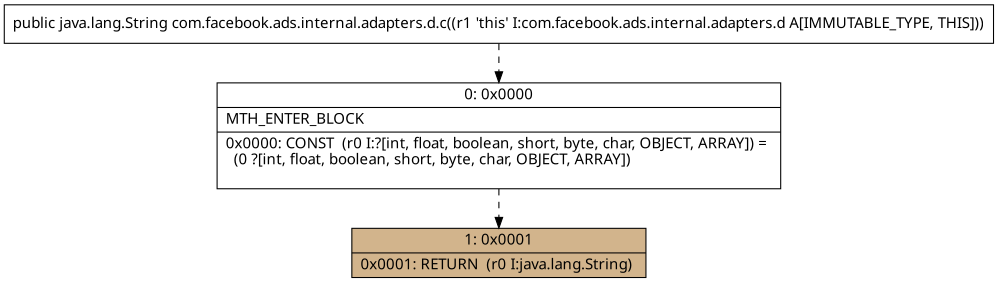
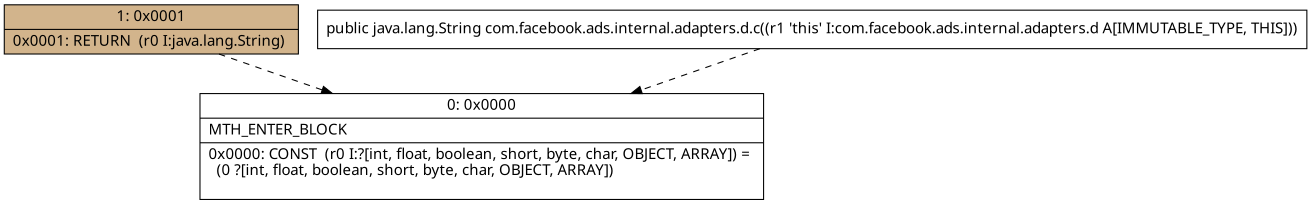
(499, 203) -> (271, 72)
